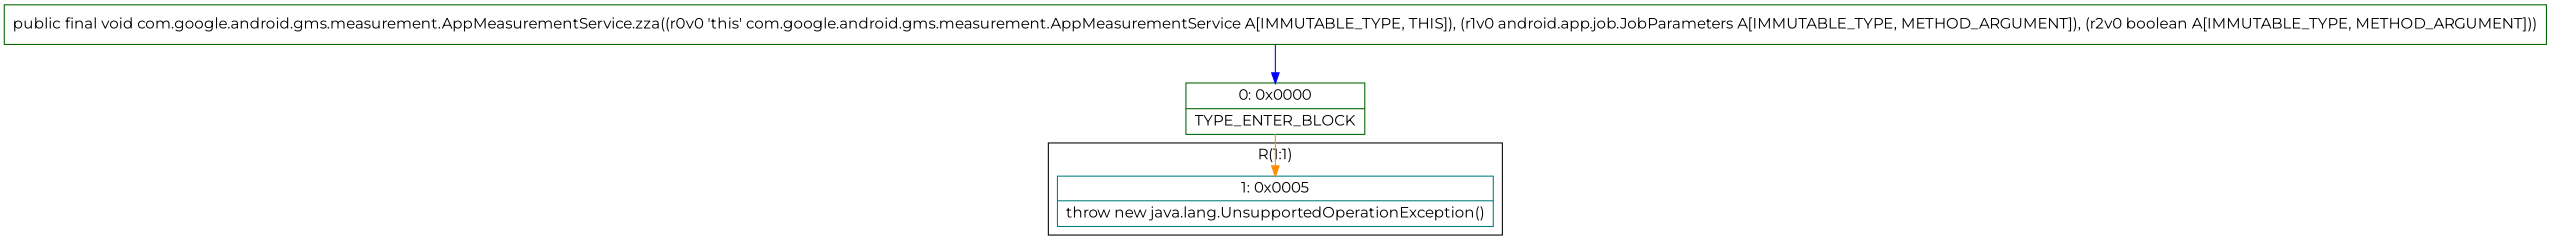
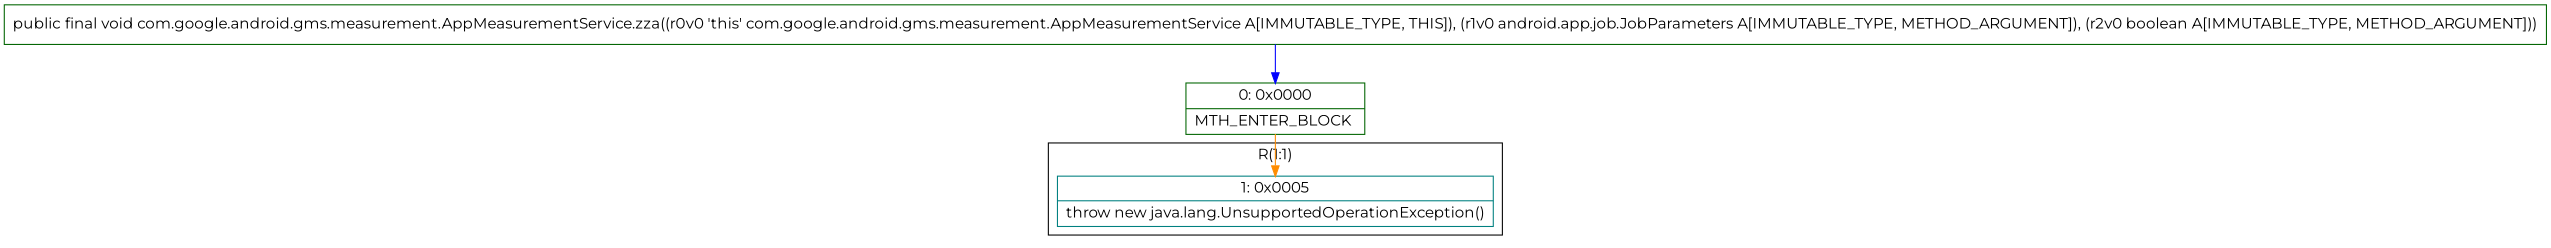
(1275, 121) -> (1273, 121)
